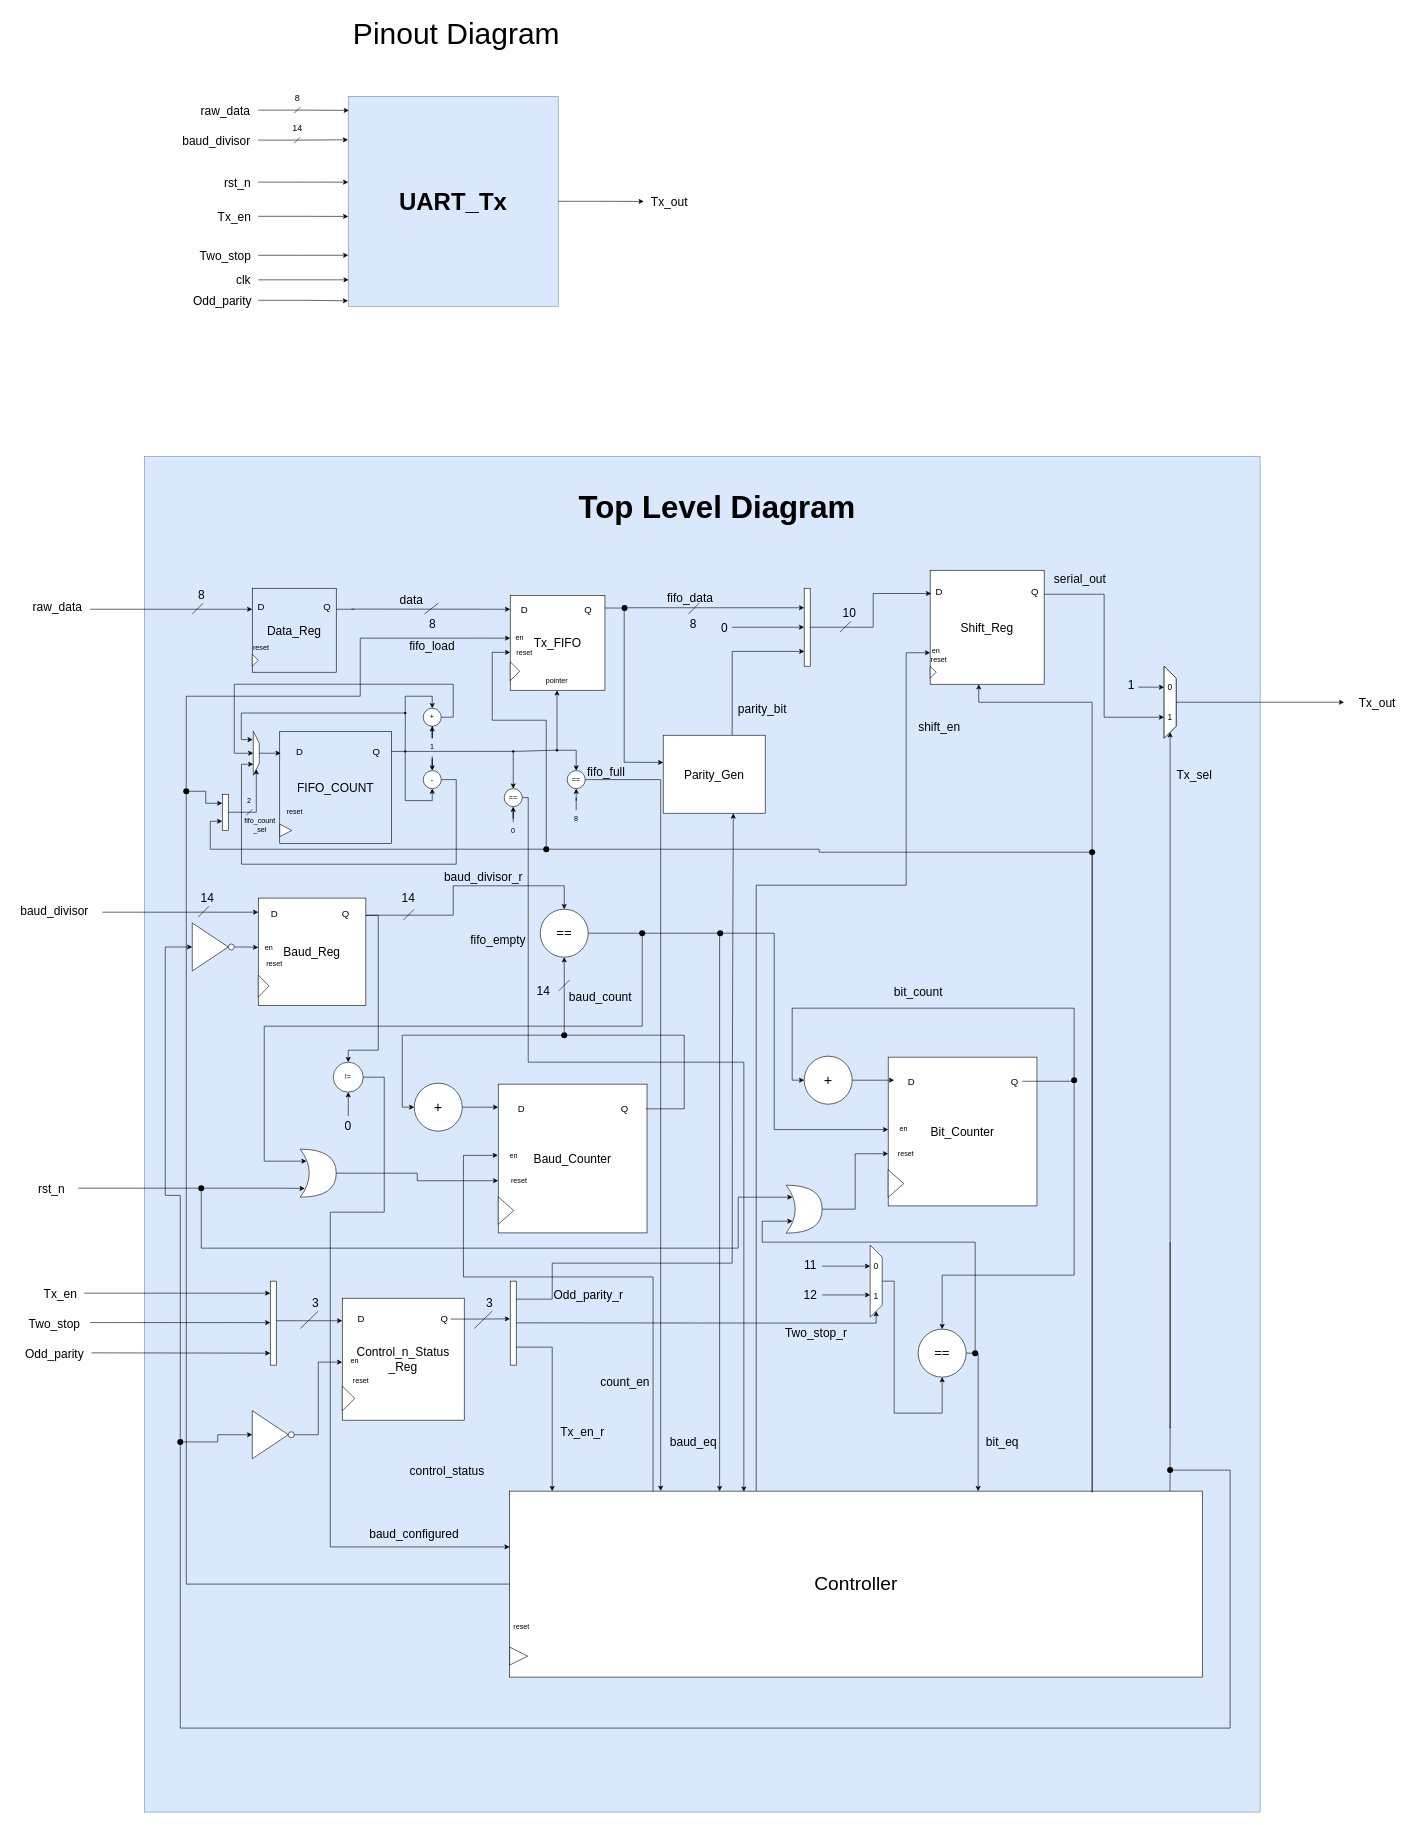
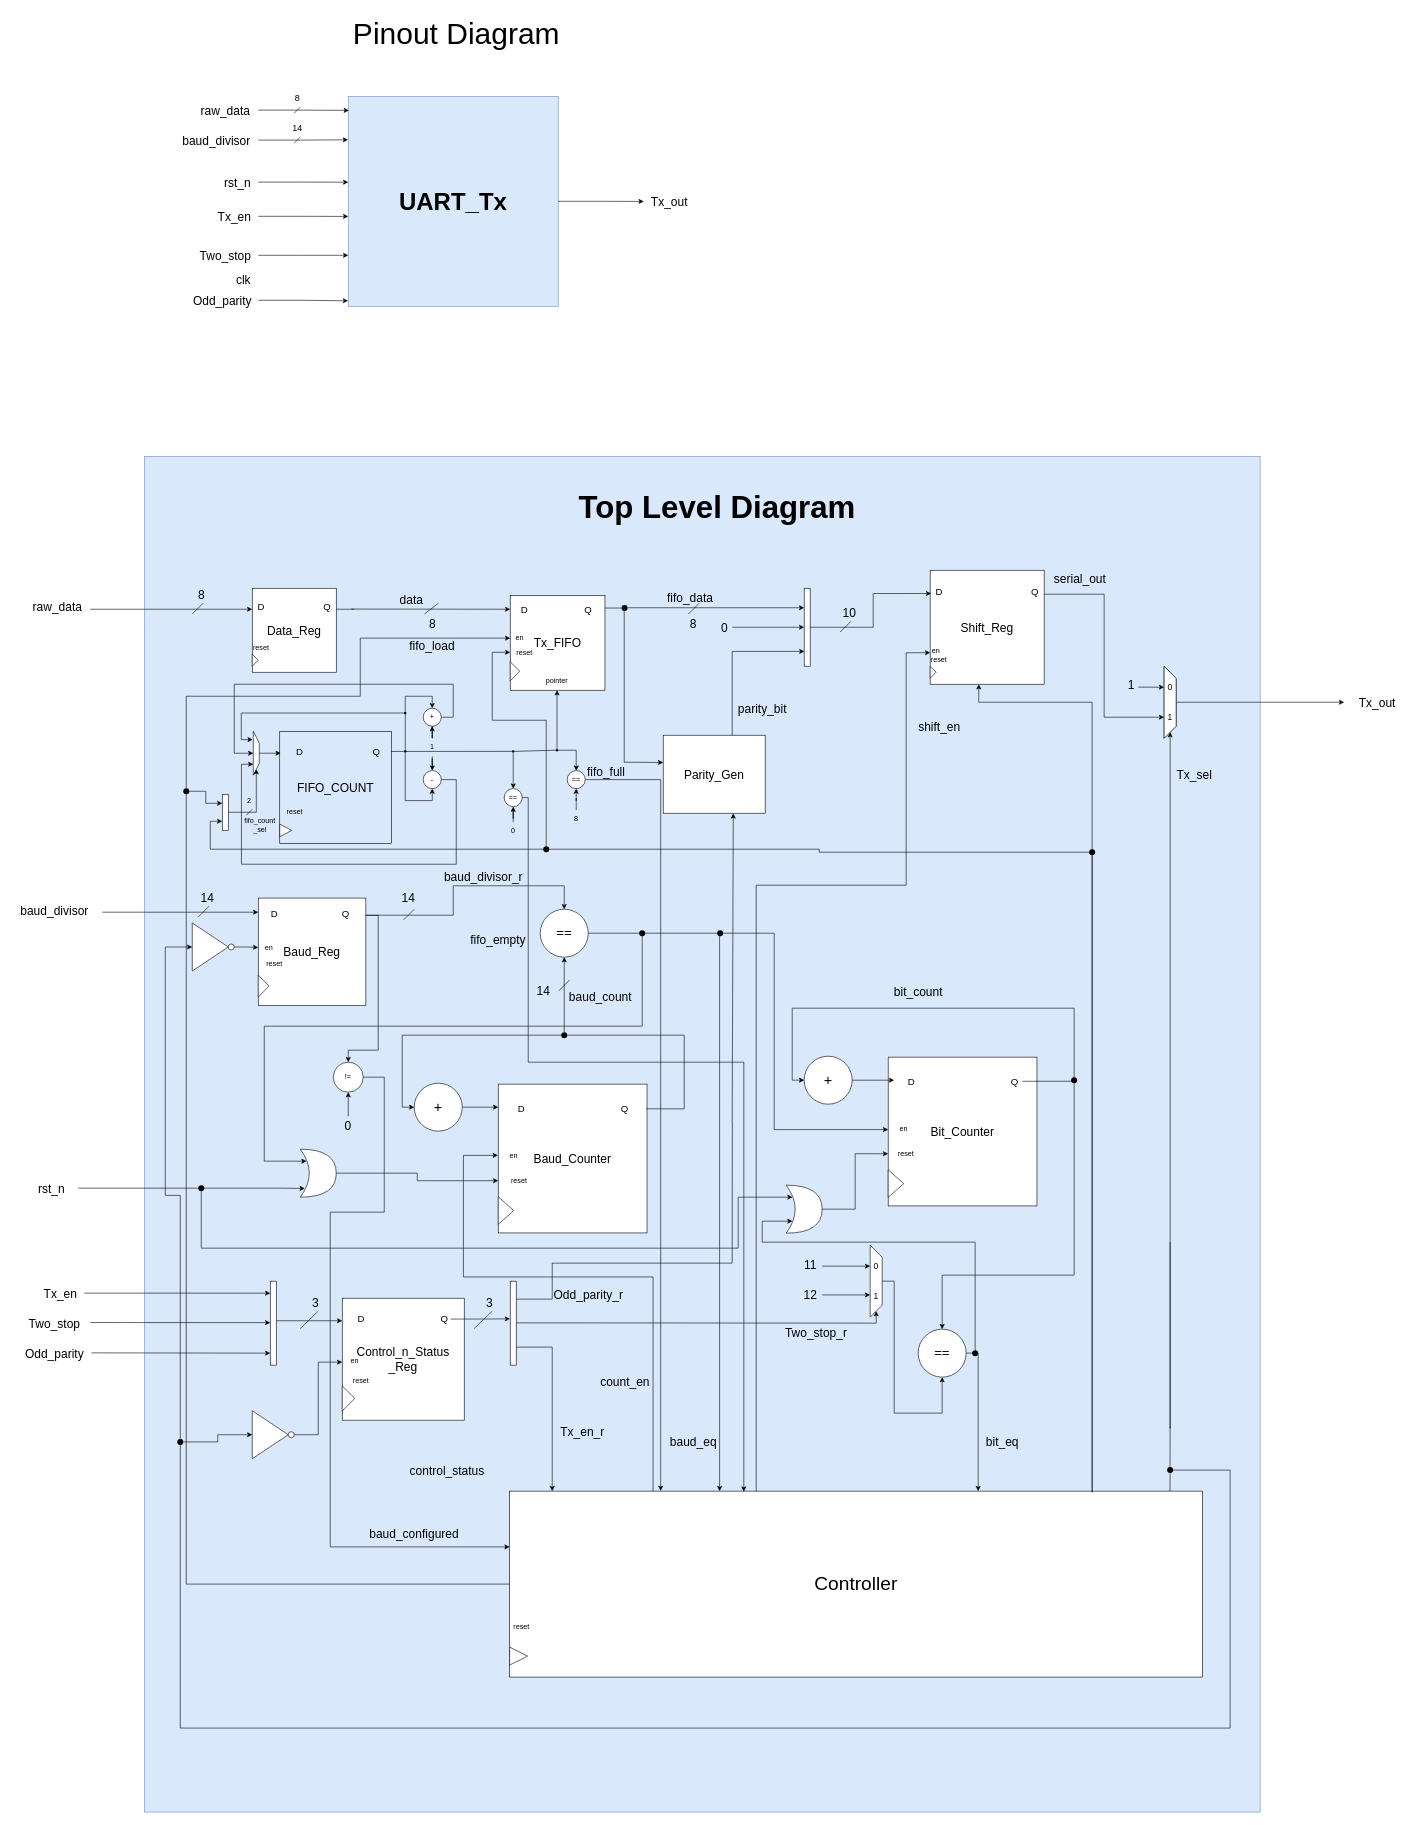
(343, 280) -> none
(294, 630) -> (294, 630)
